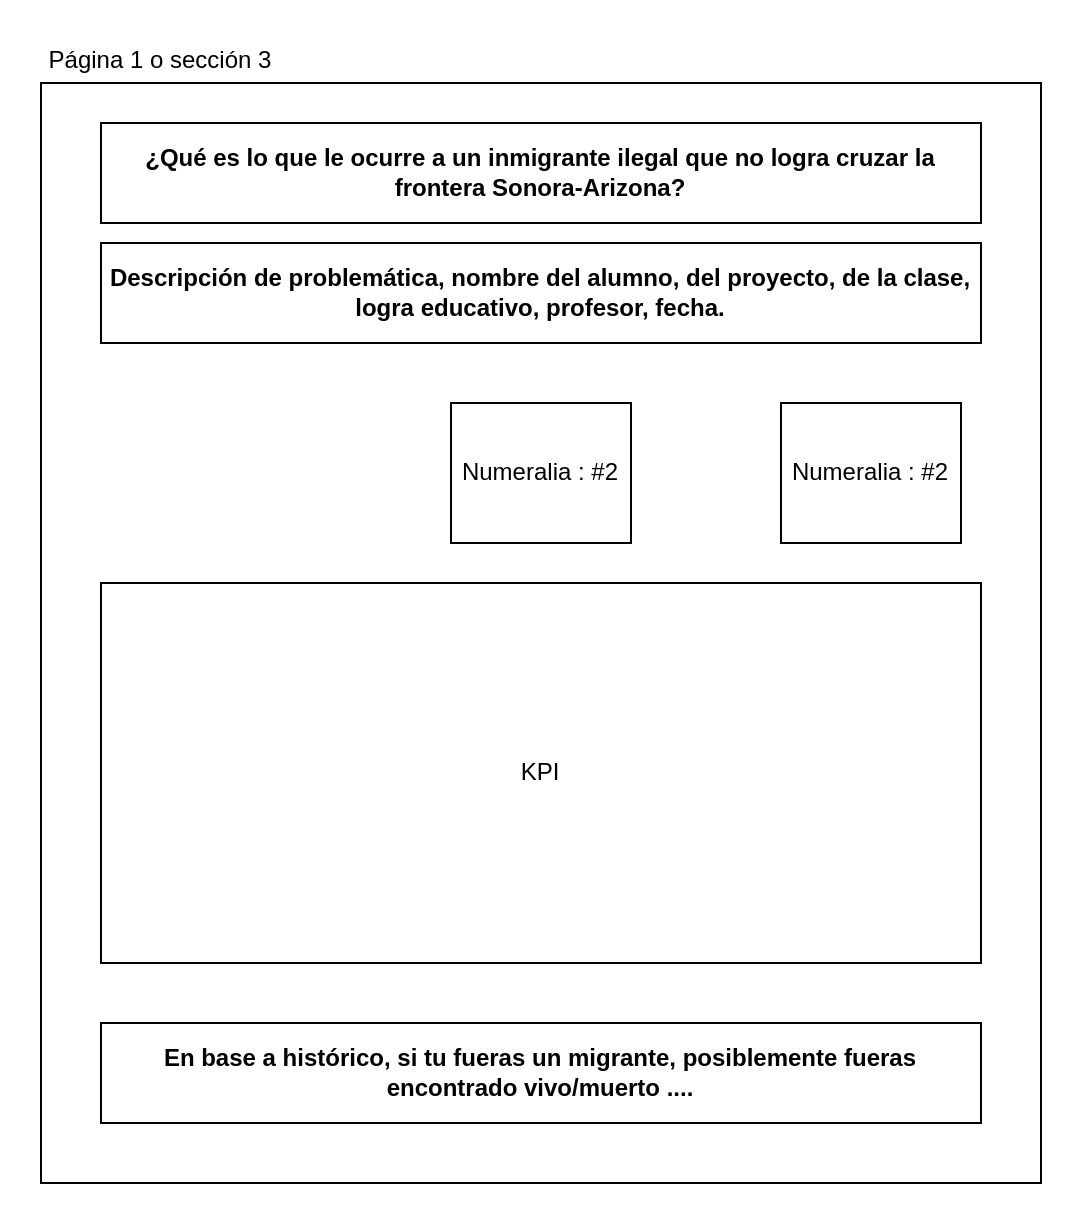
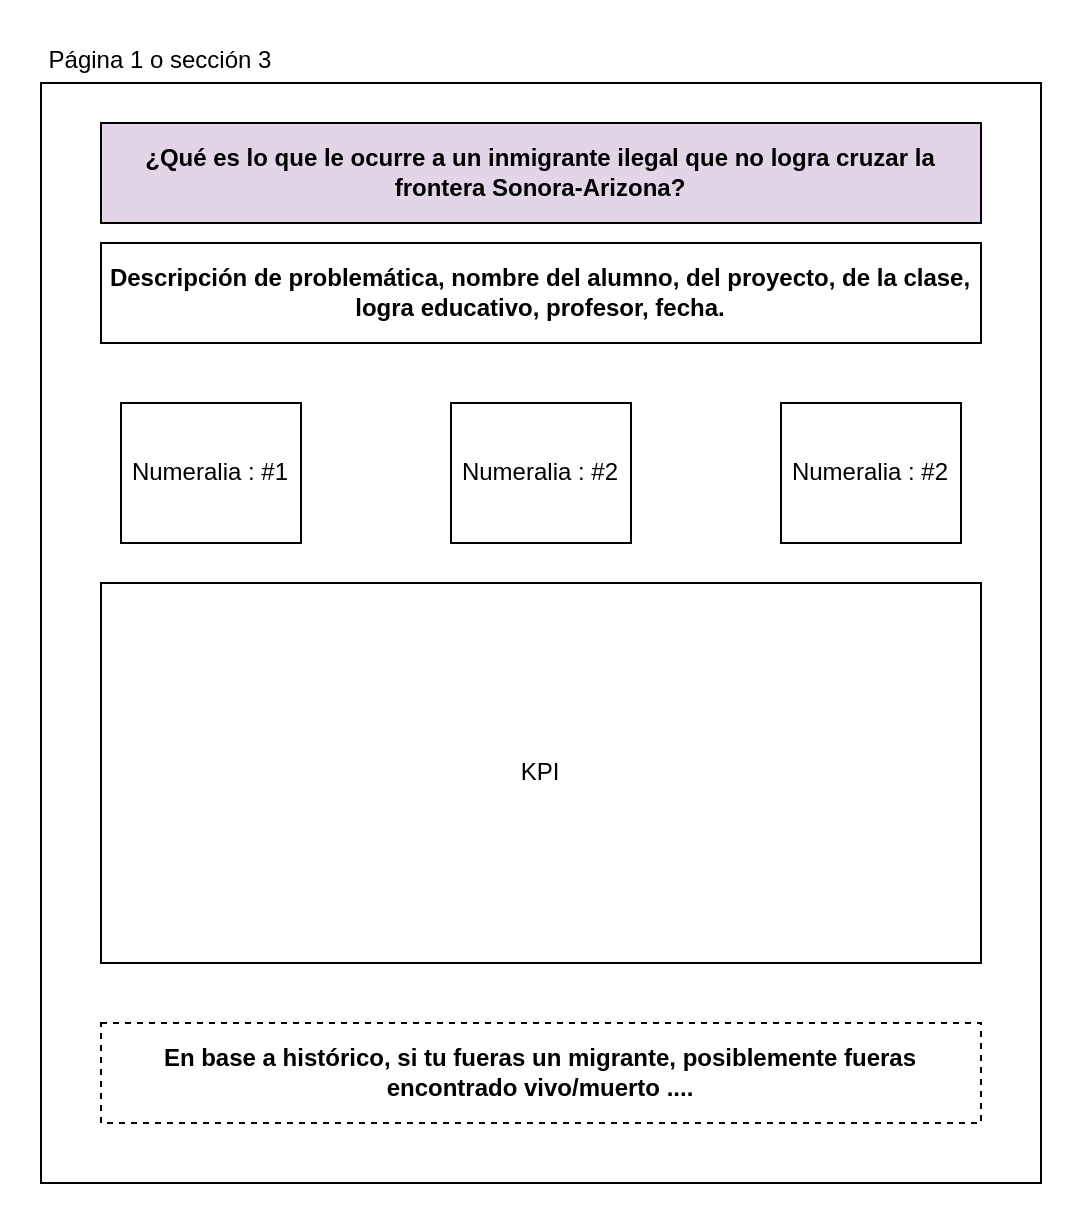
(541, 173) -> (541, 173)
none -> (211, 473)
(541, 1073) -> (541, 1073)
